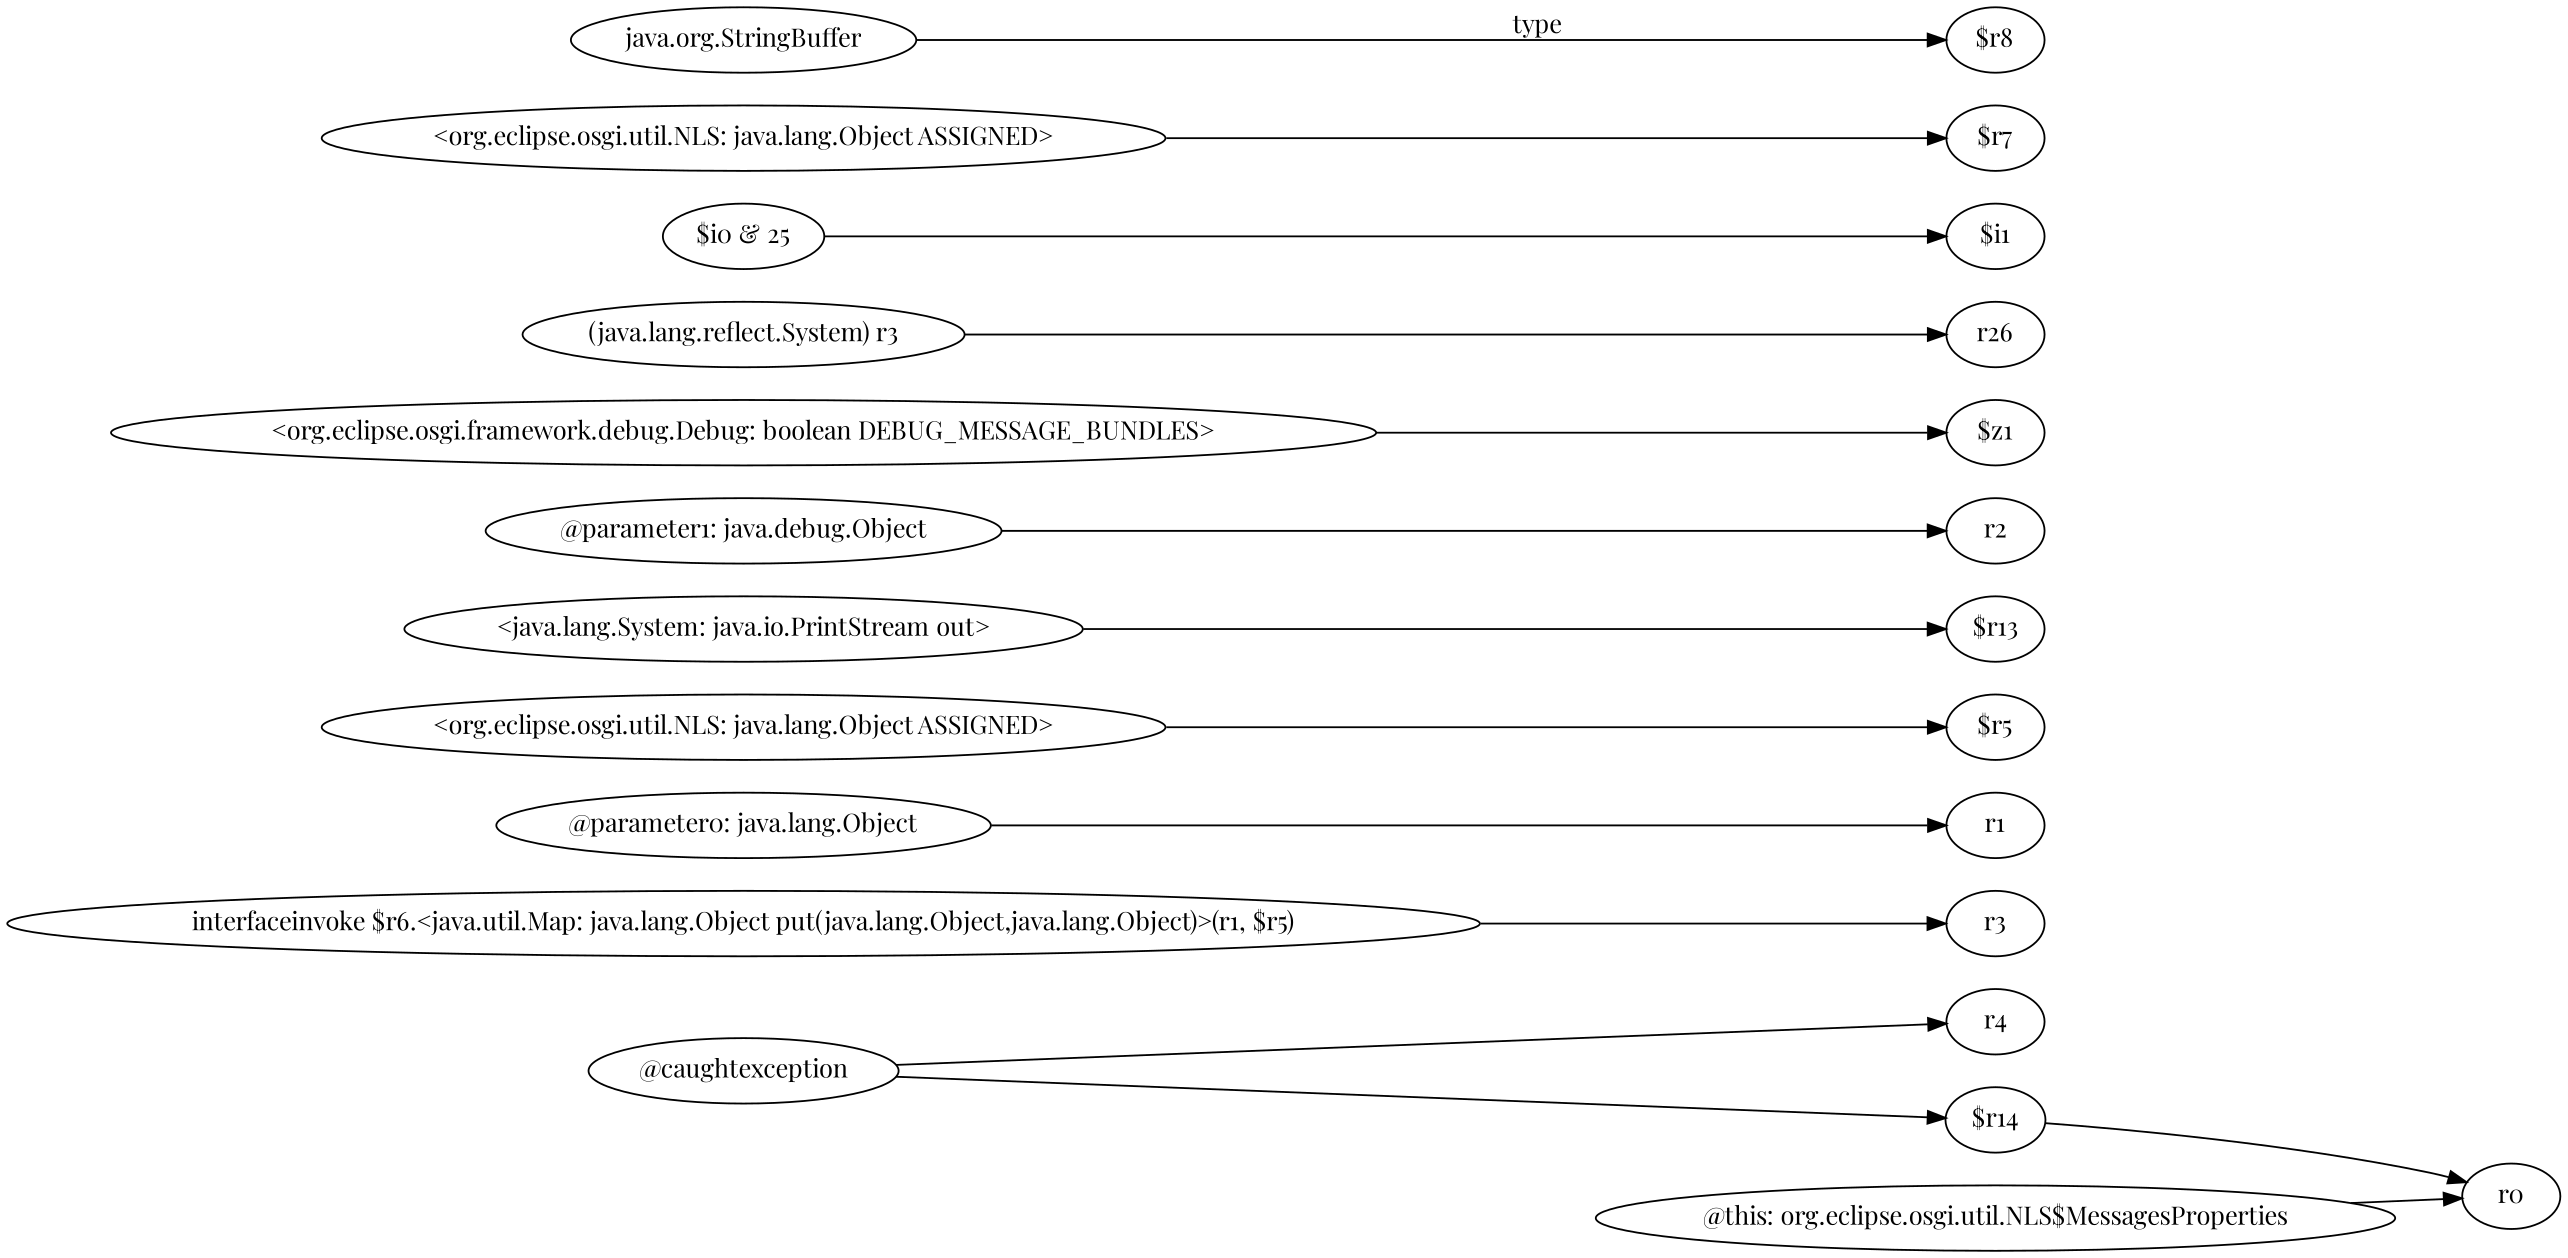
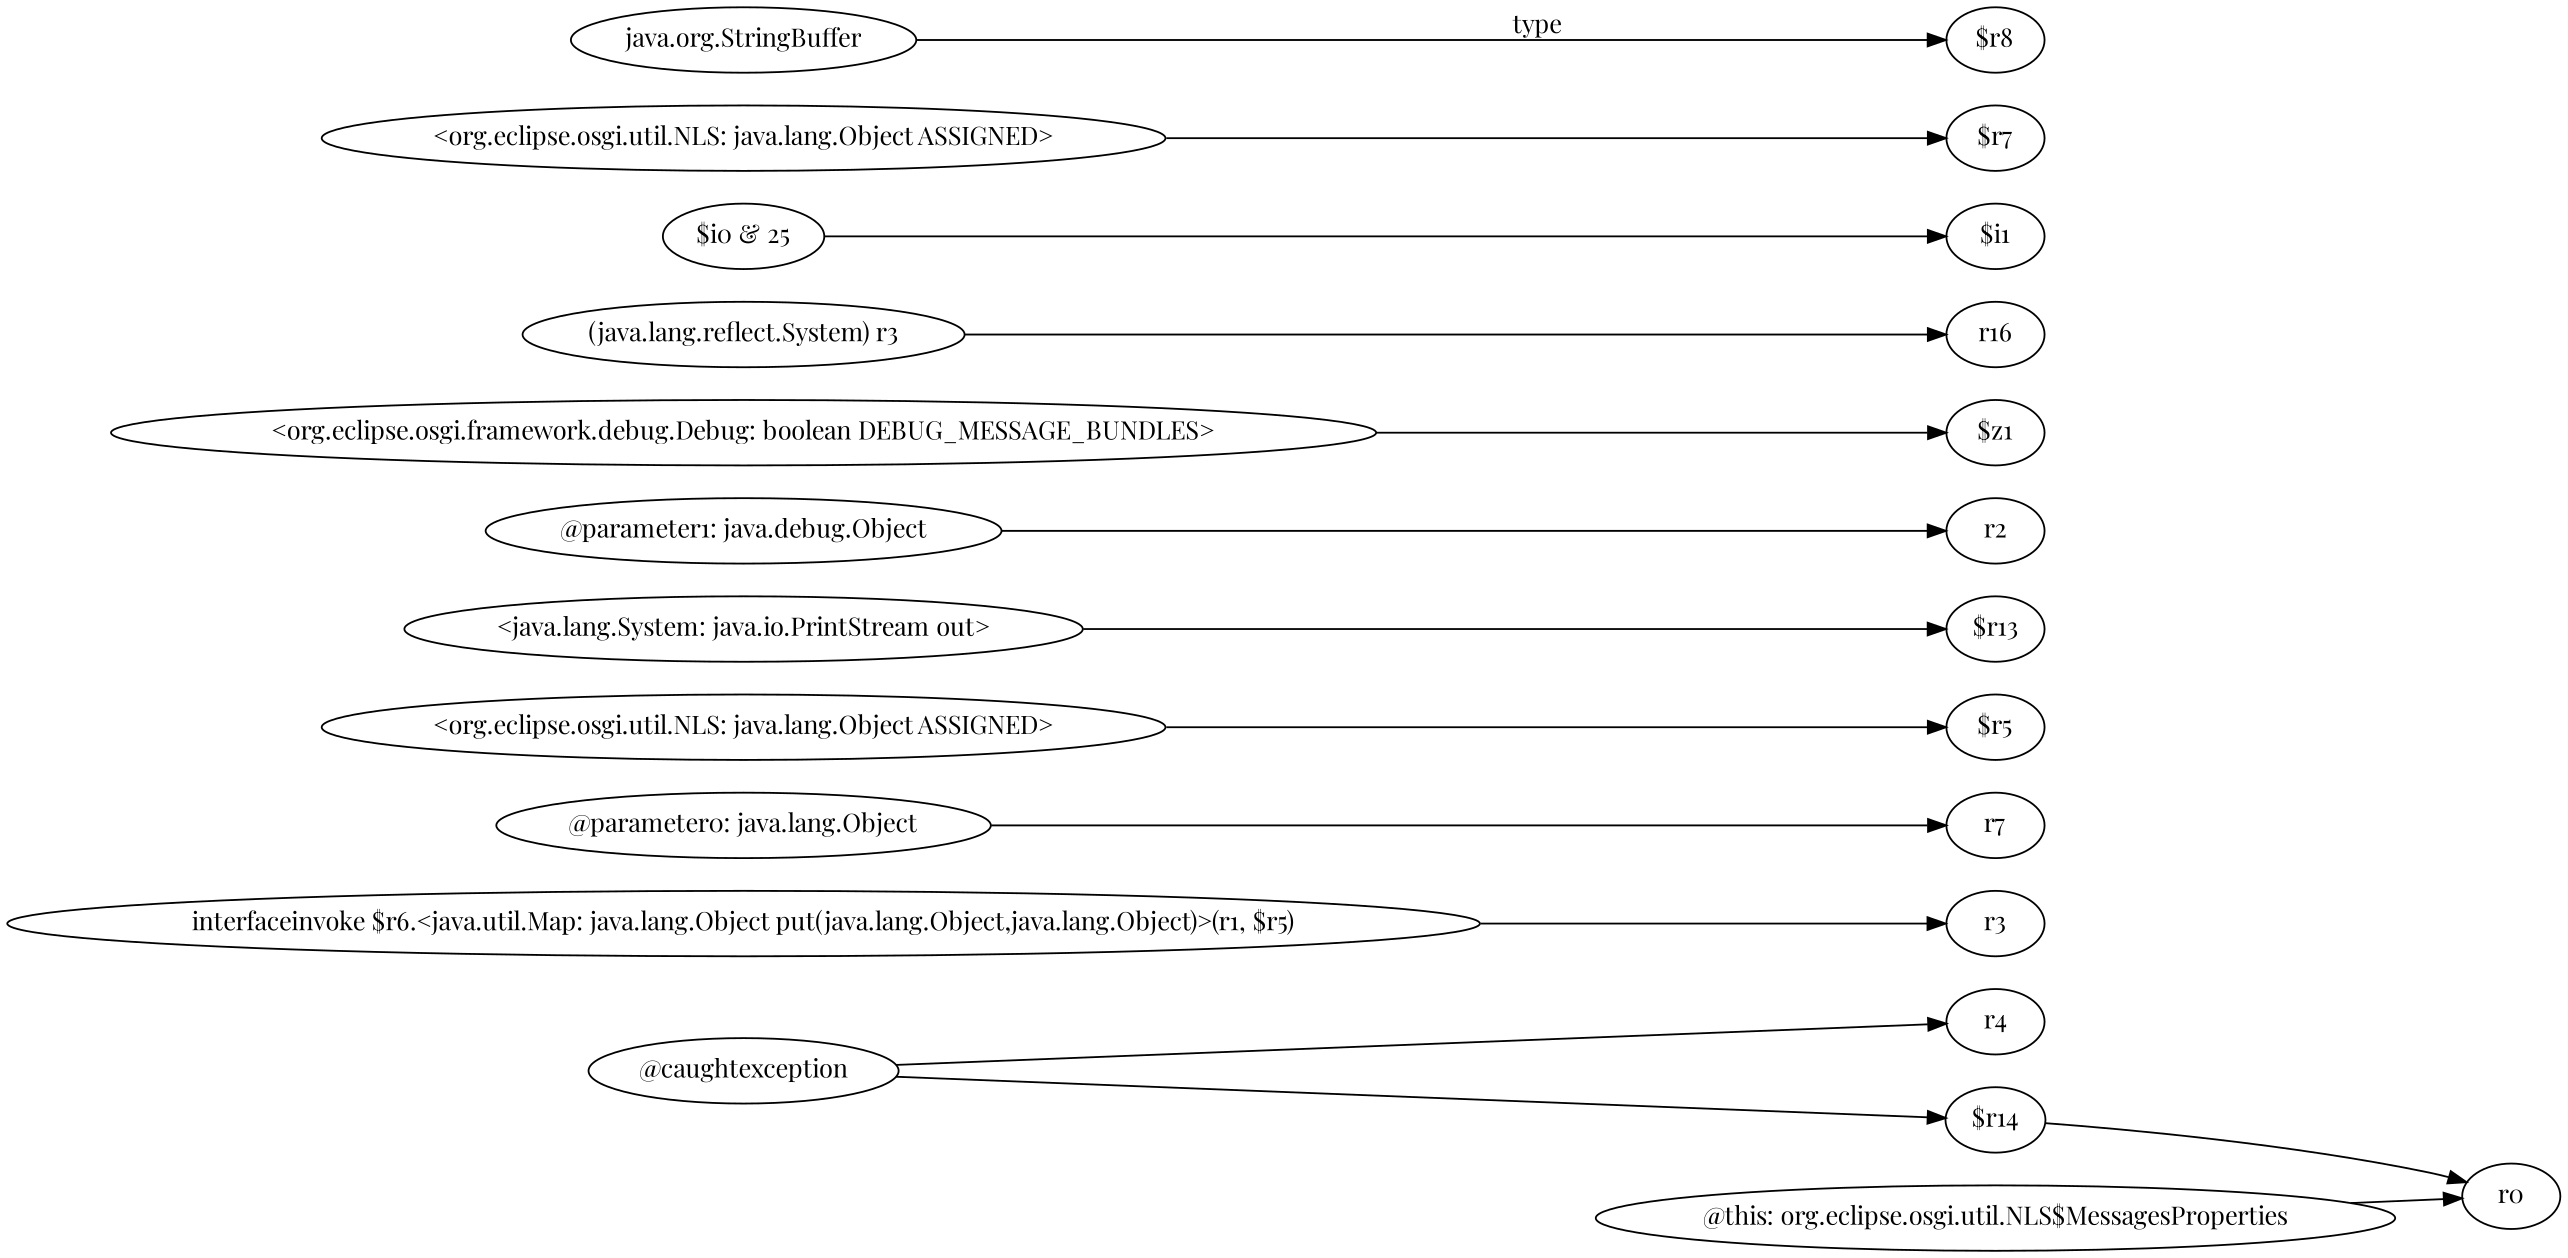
(1995, 335) -> (1995, 335)
(1995, 825) -> (1995, 825)
